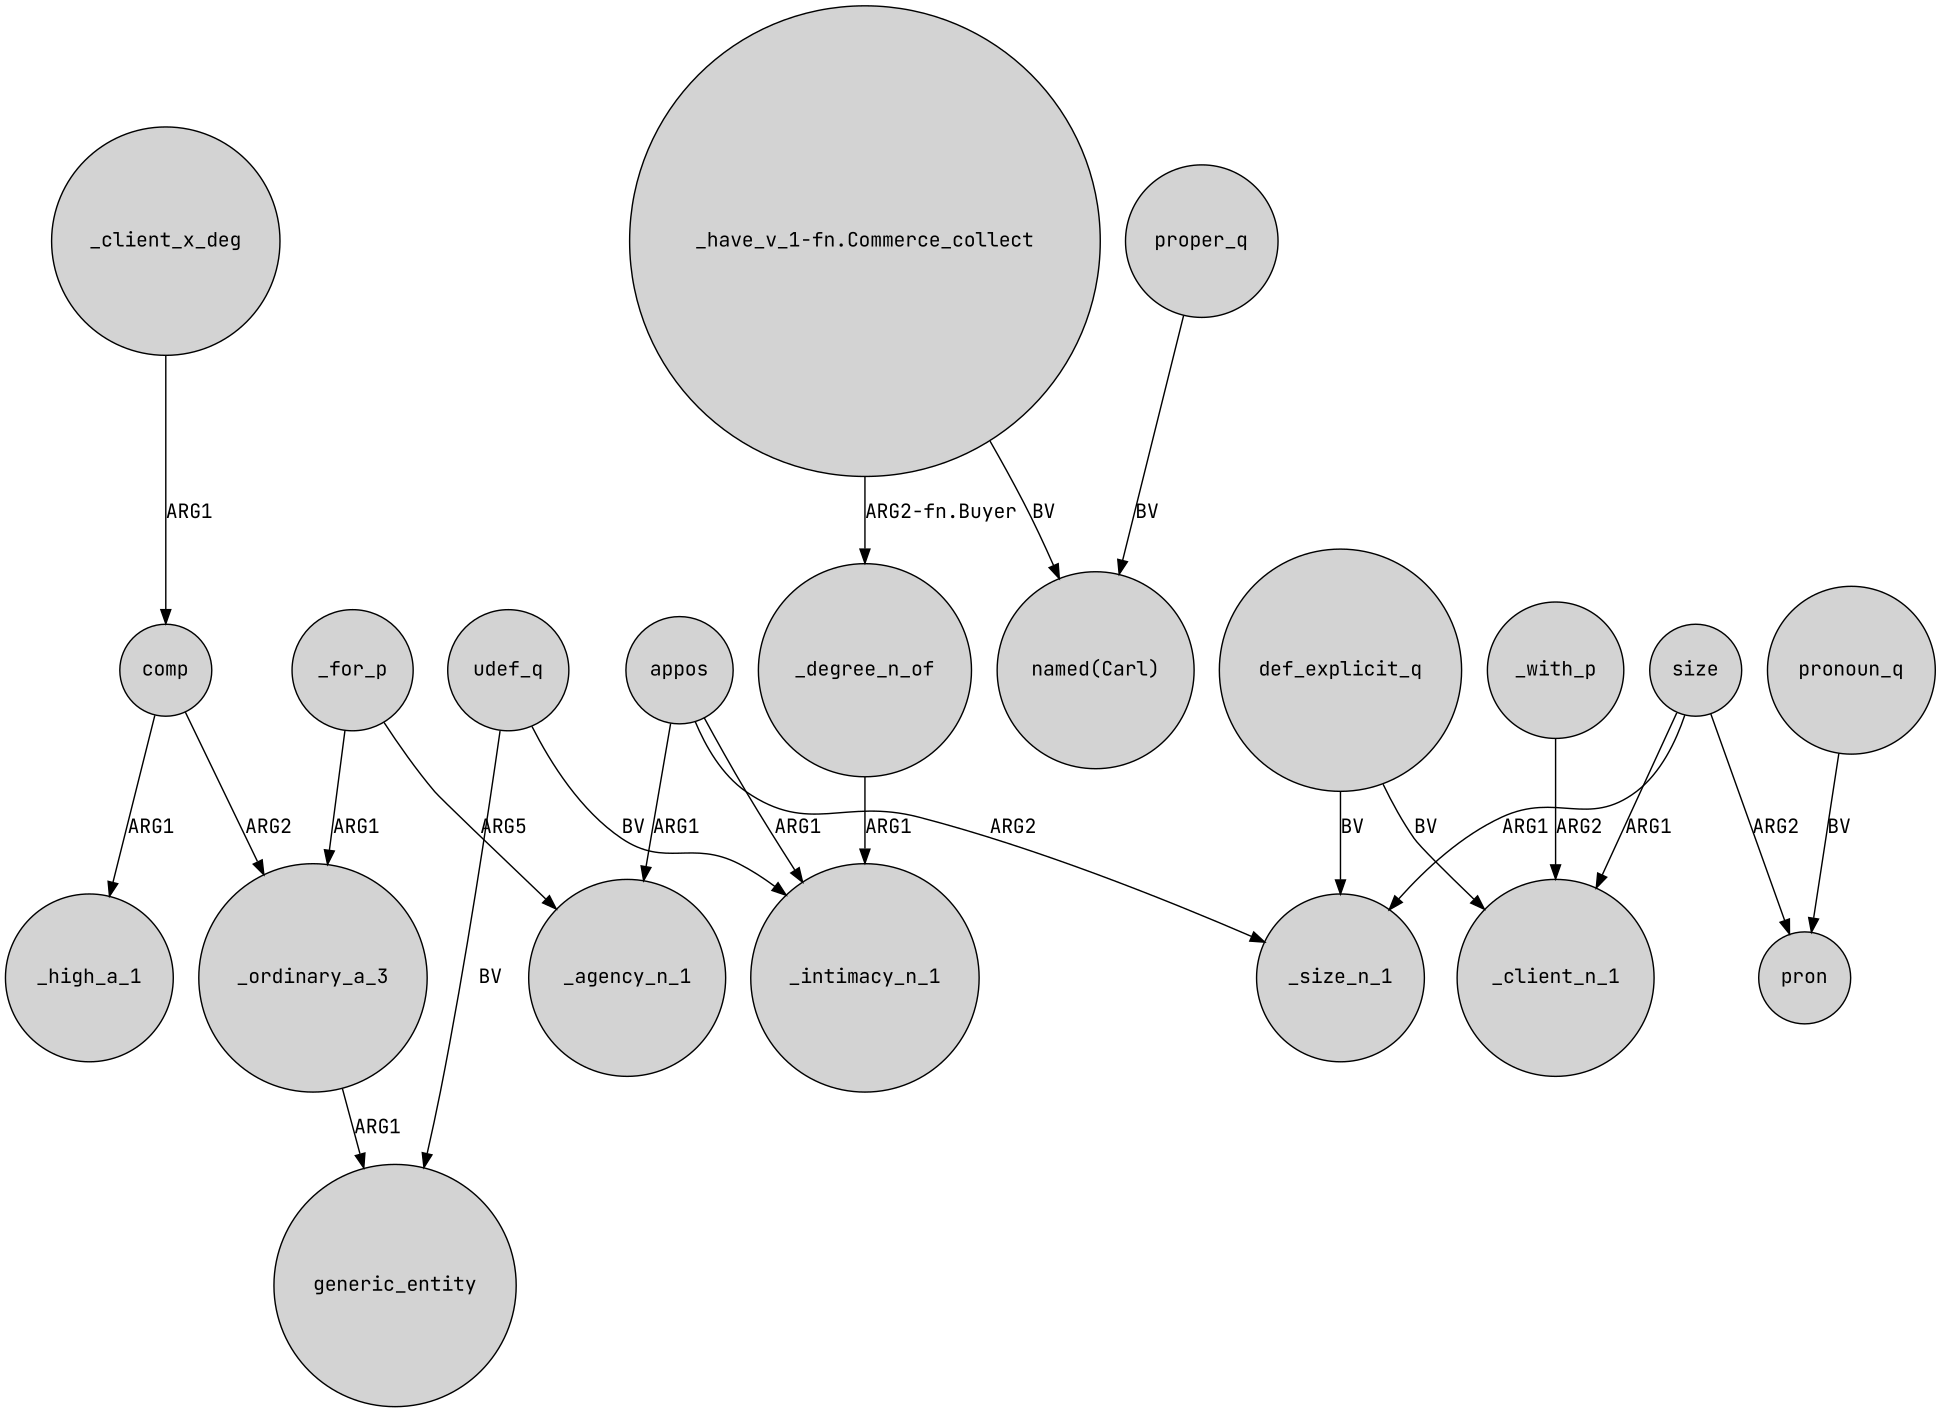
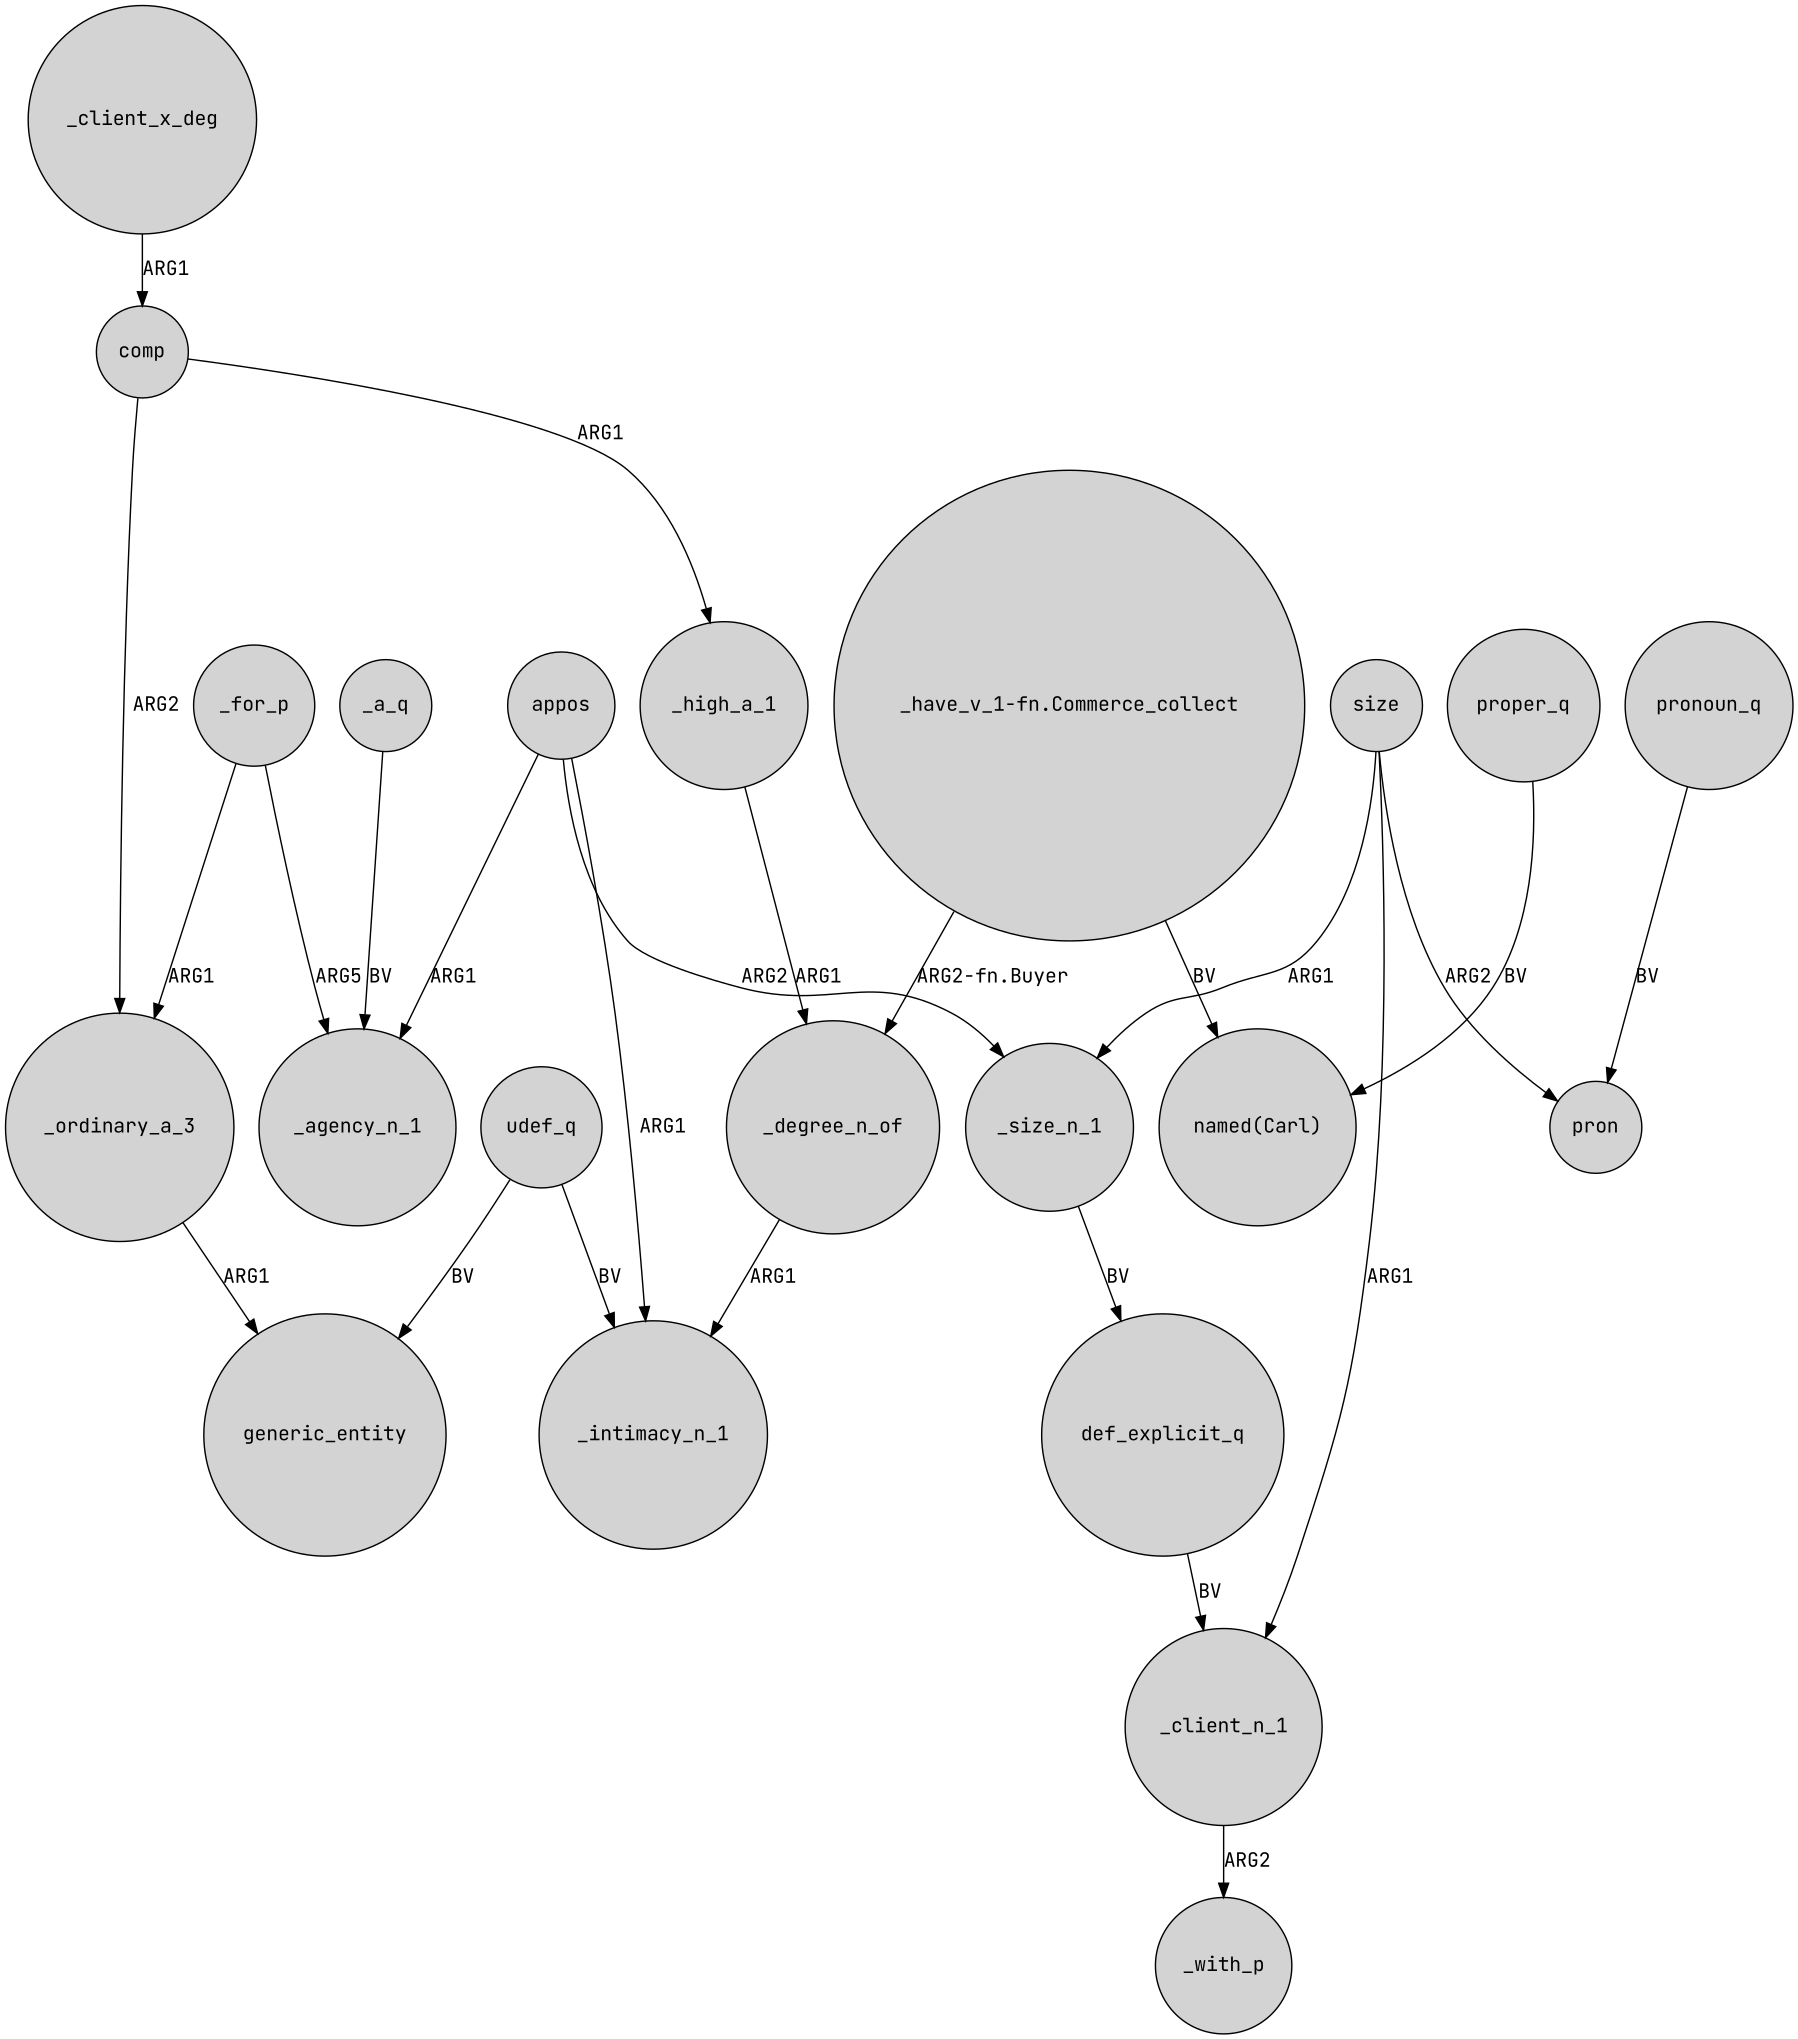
none -> (386, 706)
(1556, 799) -> (1224, 1854)
(1340, 836) -> (1097, 1257)
none -> (774, 898)
